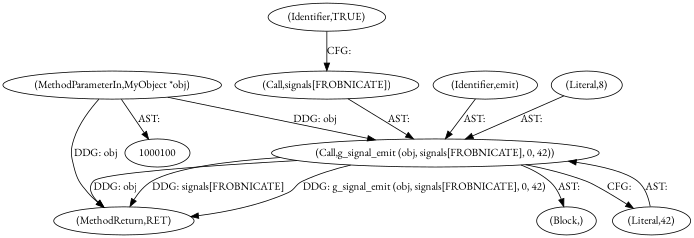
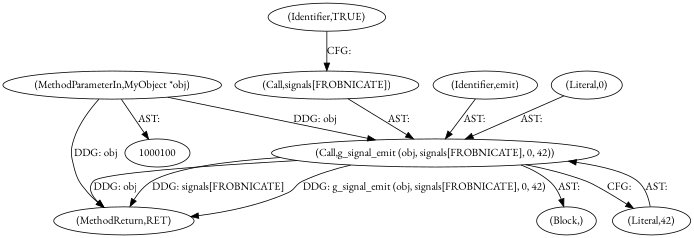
(587, 85) -> (587, 85)
